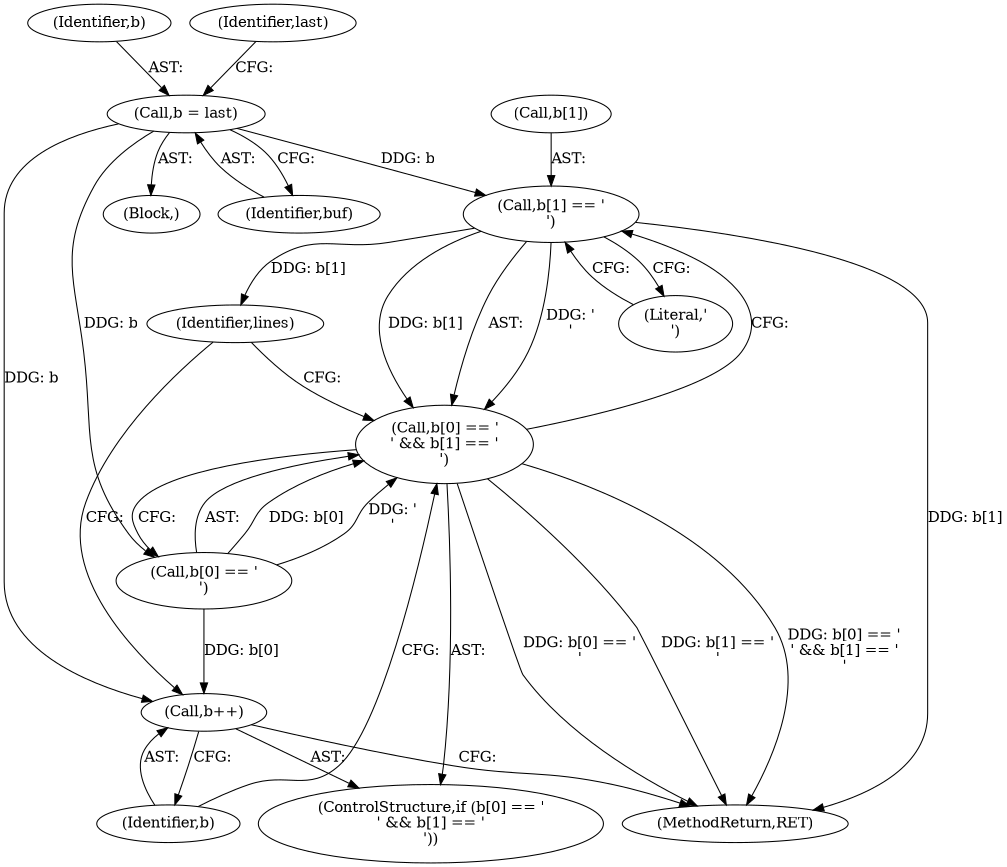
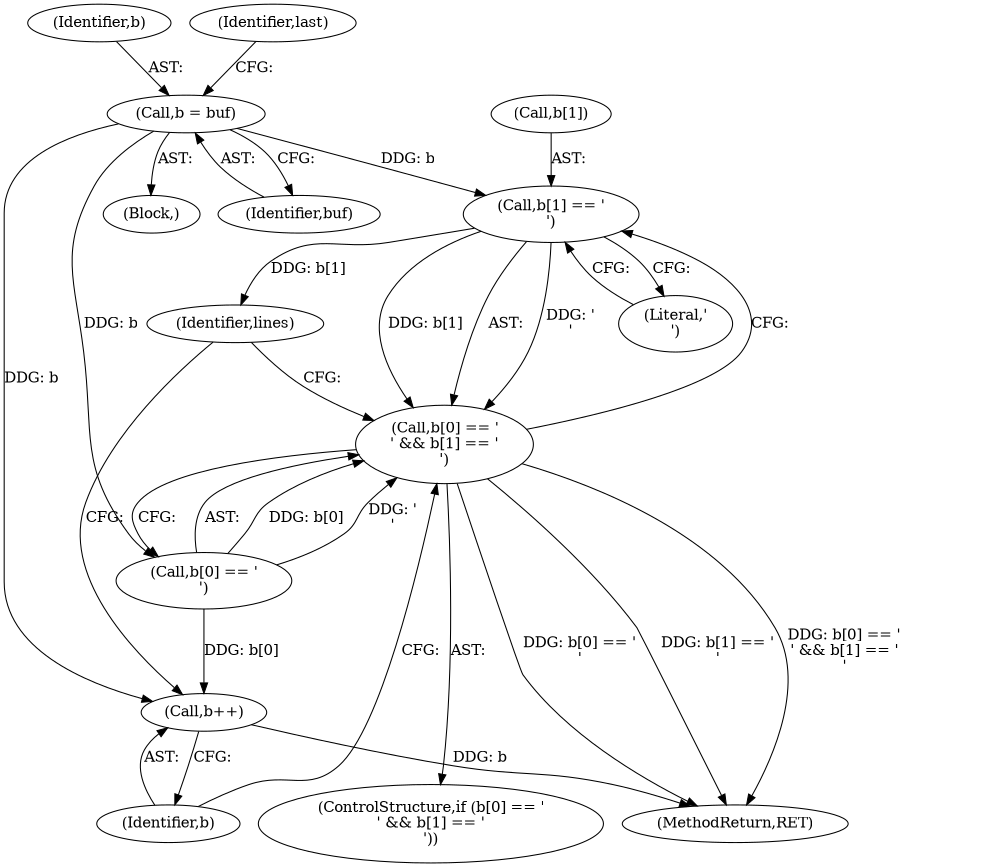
(186, 114) -> (186, 114)
(928, 432) -> none
(292, 756) -> none
(480, 758) -> (480, 758)
